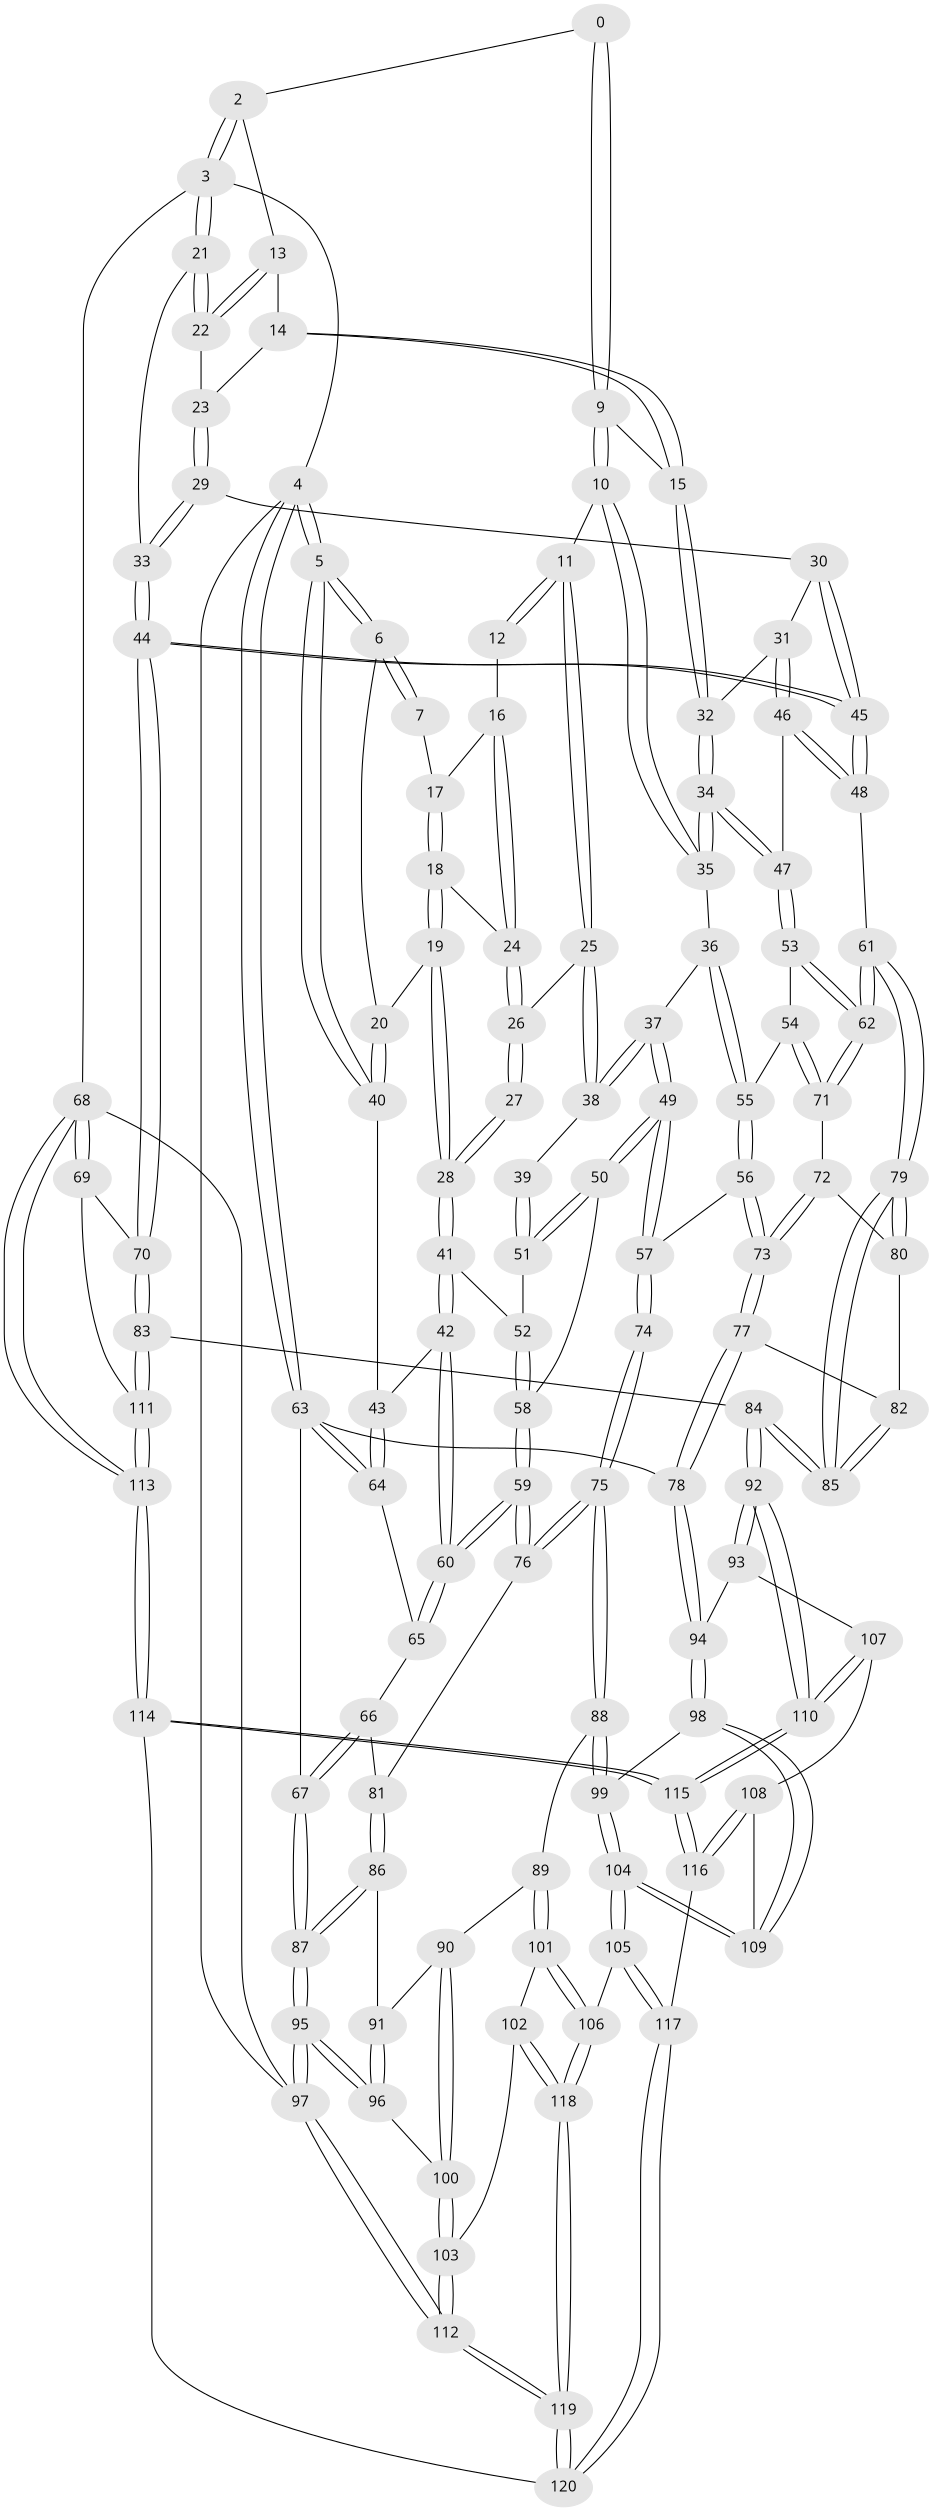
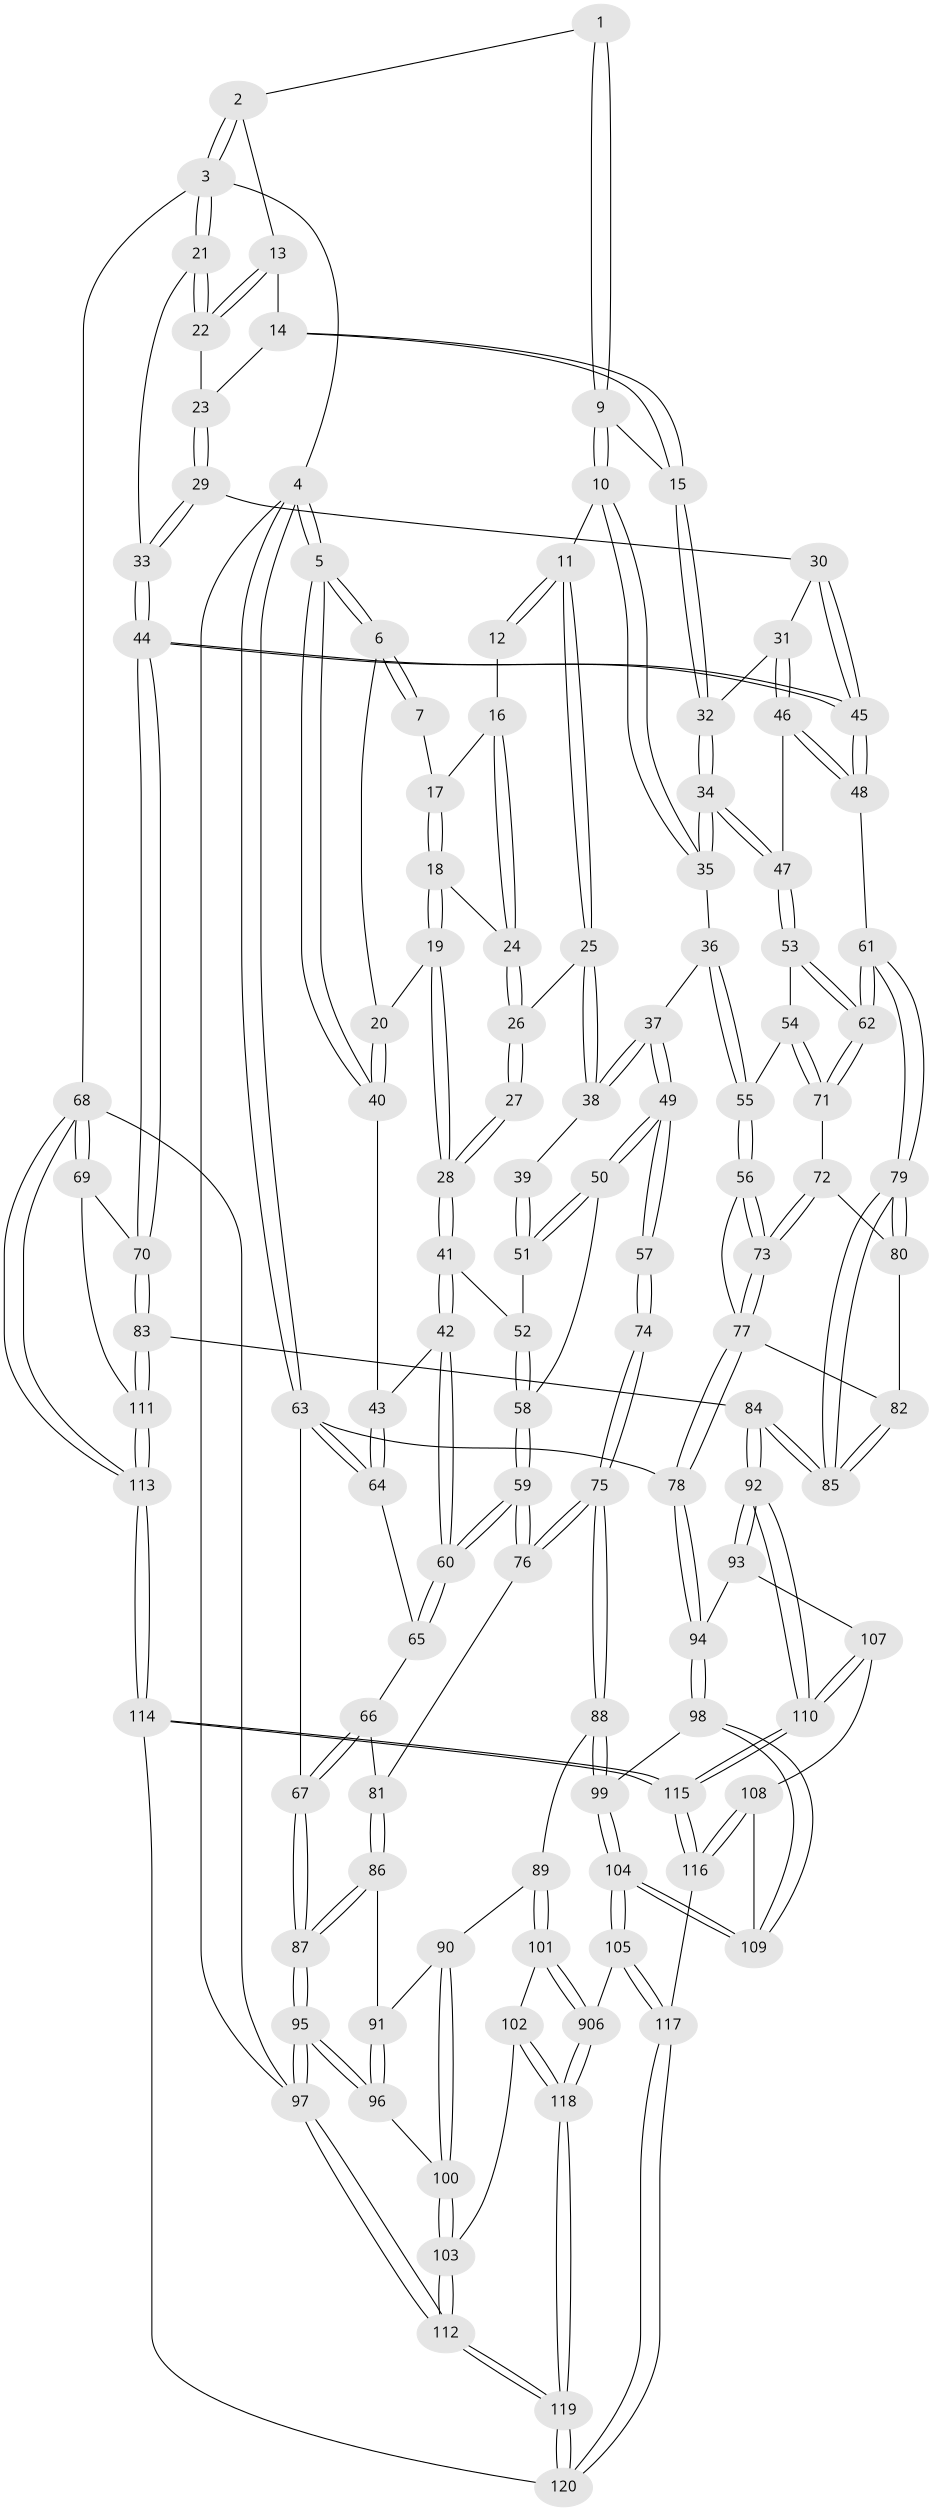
(601, 24) -> (601, 24)
(695, 1217) -> (722, 1255)
(591, 2026) -> (591, 2026)
